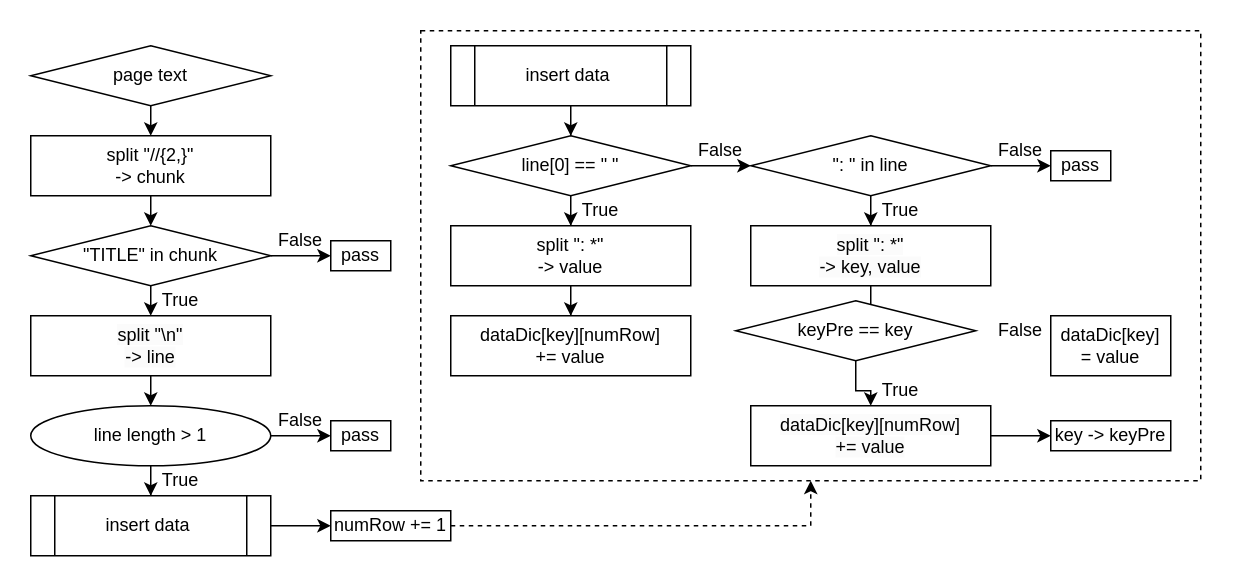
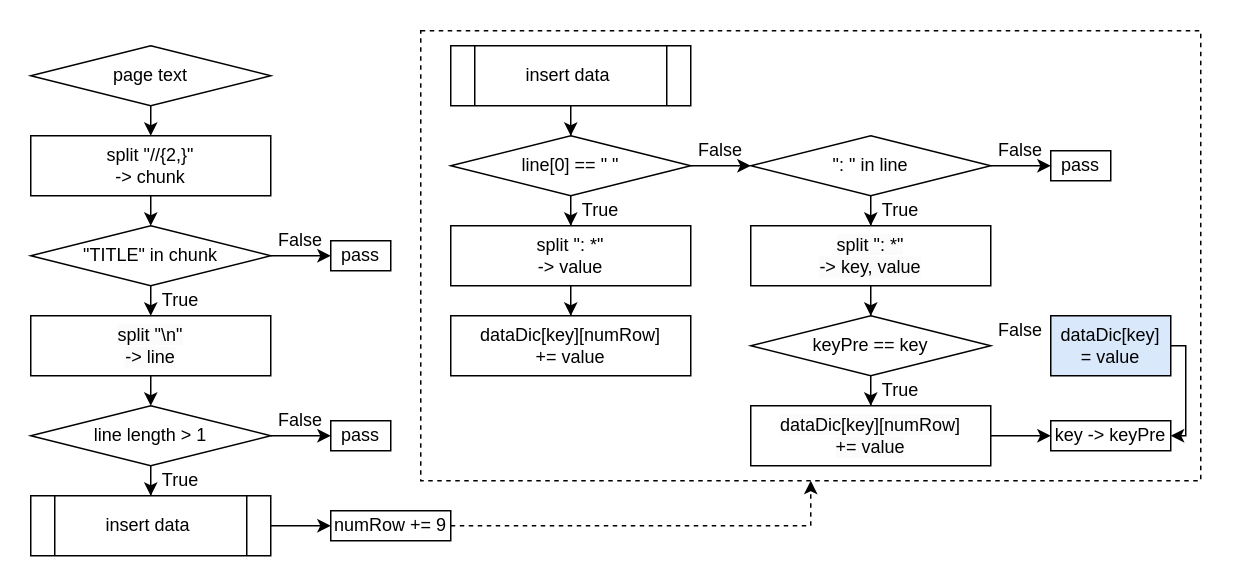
(856, 331) -> (871, 346)
(1111, 346) -> (1111, 346)
none -> (1186, 386)
(151, 436) -> (151, 436)
(391, 526) -> (391, 526)
